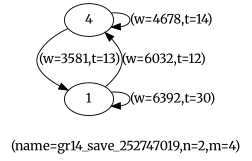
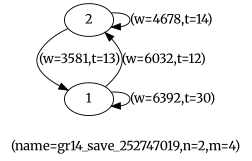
(89, 20) -> (89, 20)
